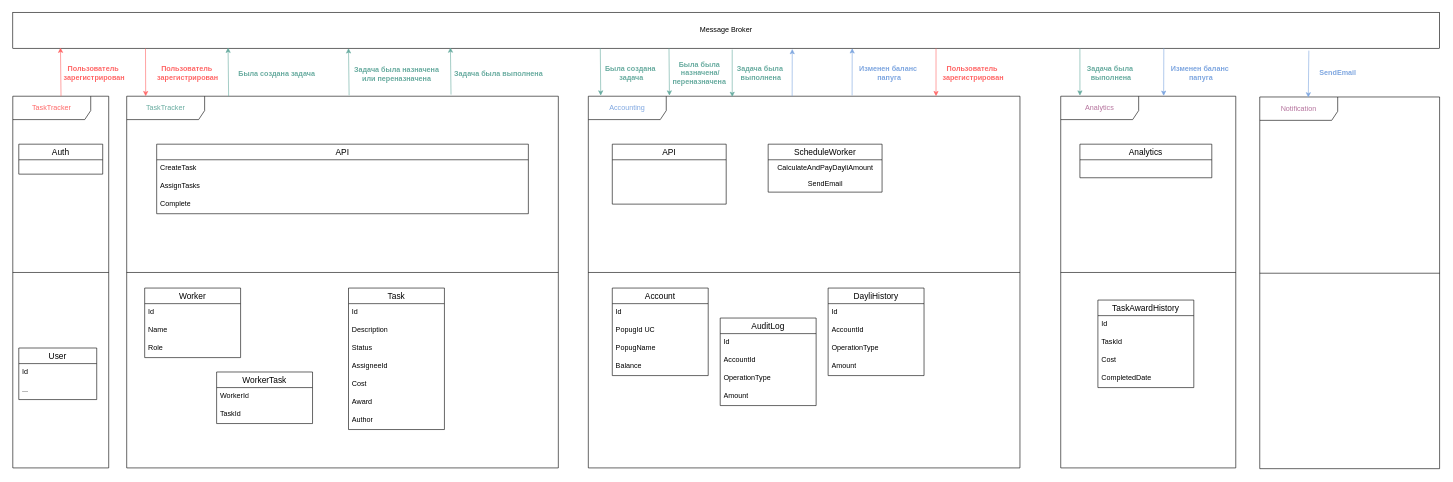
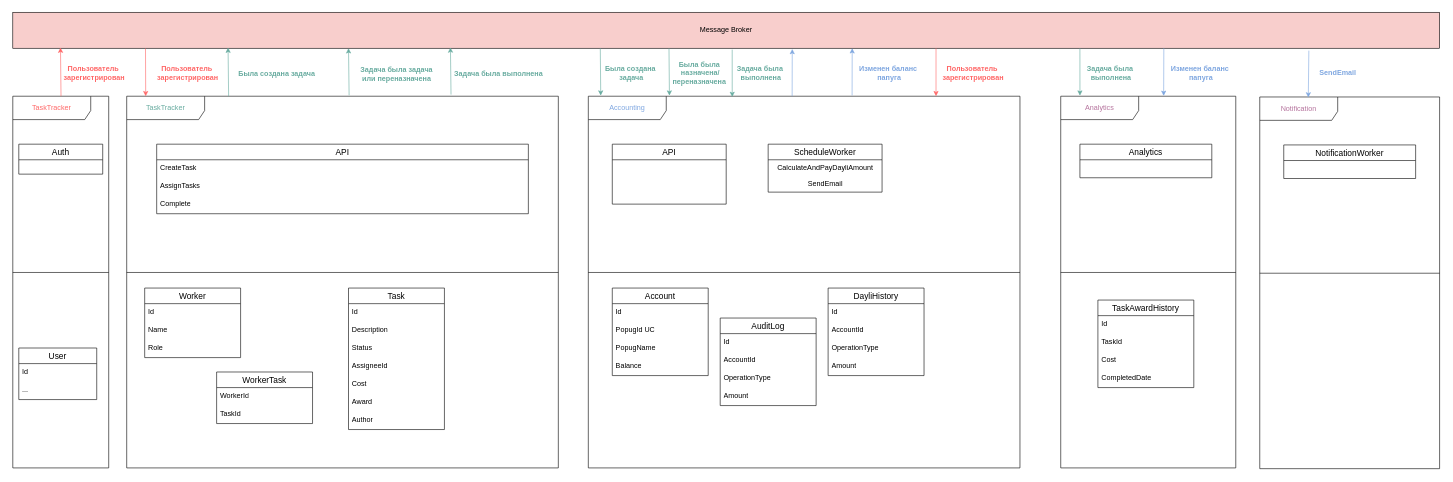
(726, 30) -> (726, 30)
(397, 74) -> (397, 74)
none -> (1350, 162)
